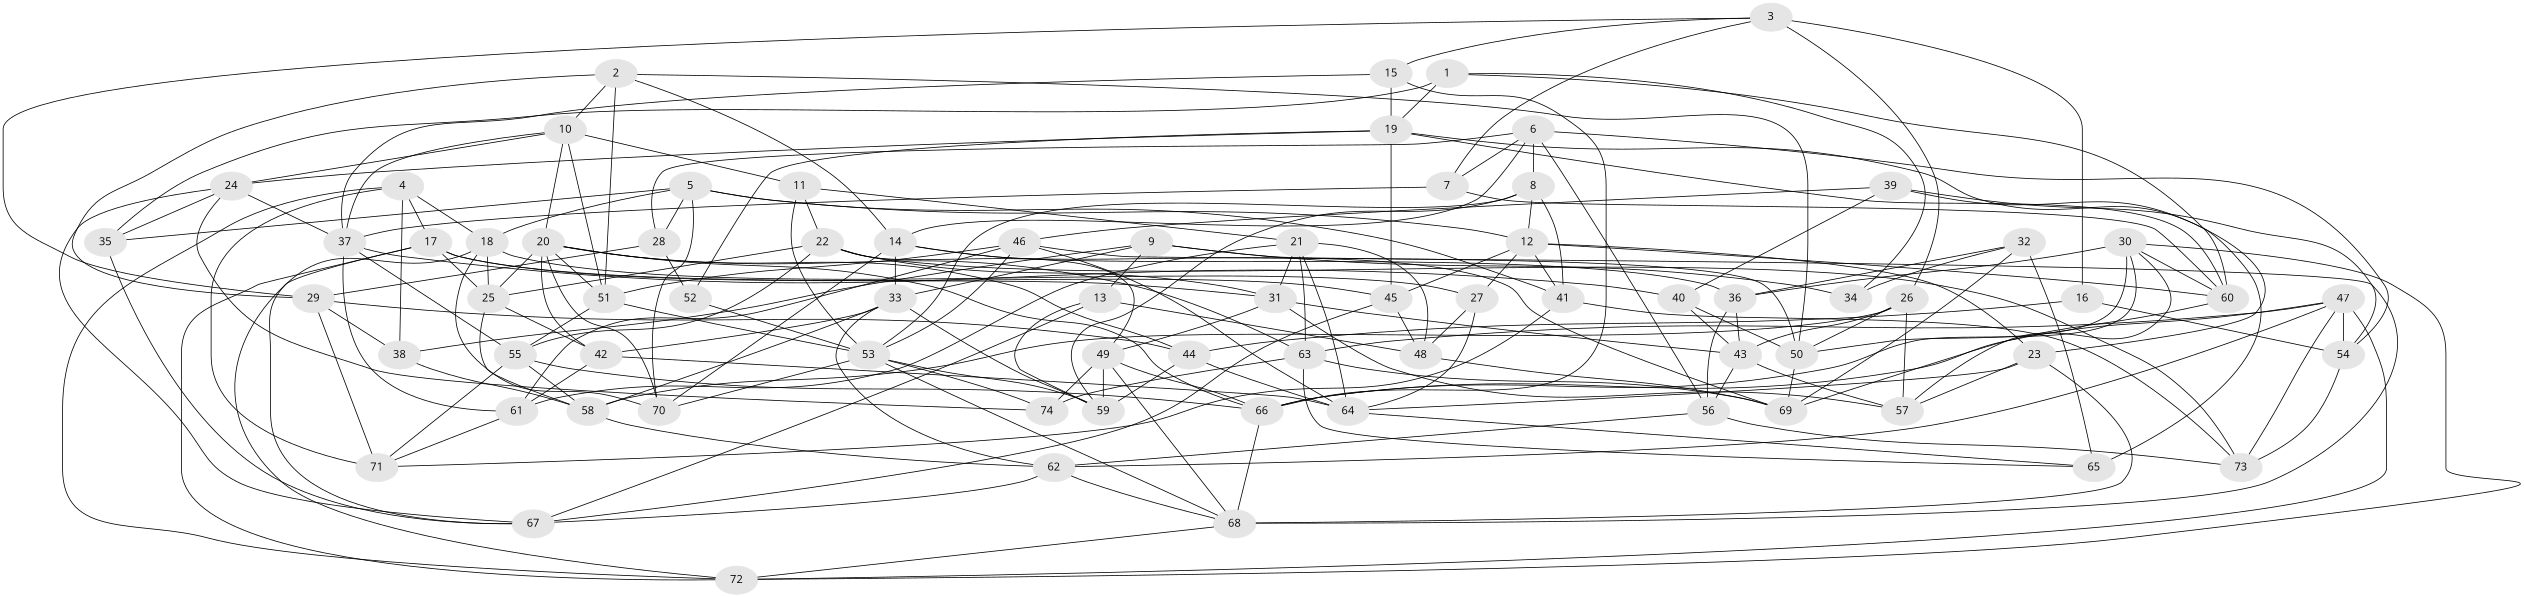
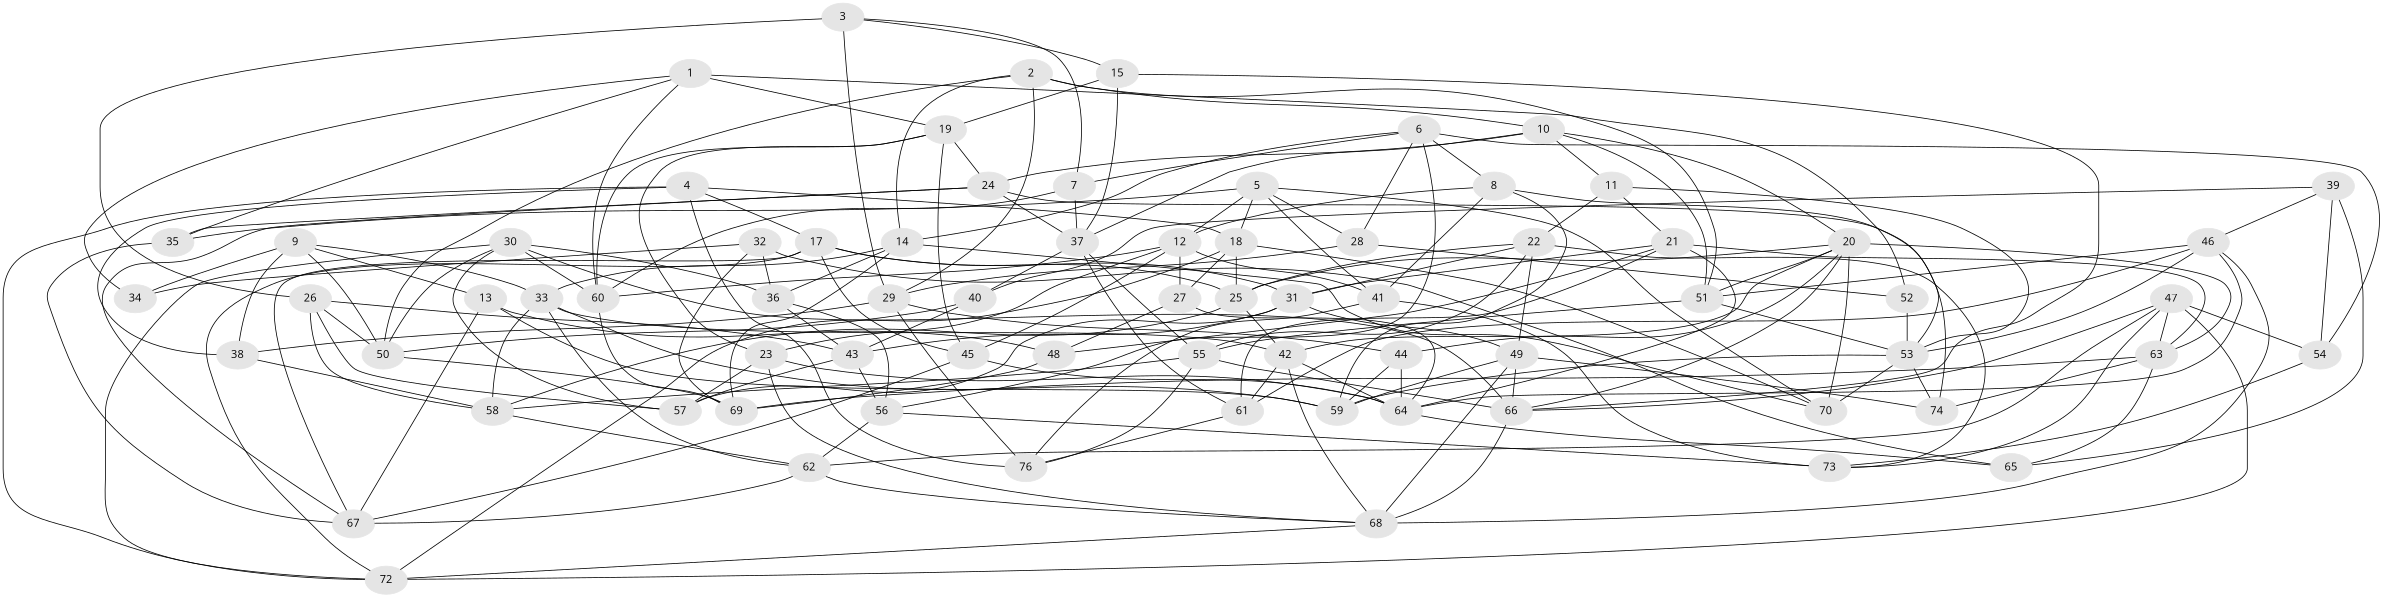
(819, 160) -> (1403, 107)
(2082, 299) -> none
(1405, 325) -> (1186, 380)
(1052, 440) -> (1319, 444)
(377, 468) -> (1026, 468)
